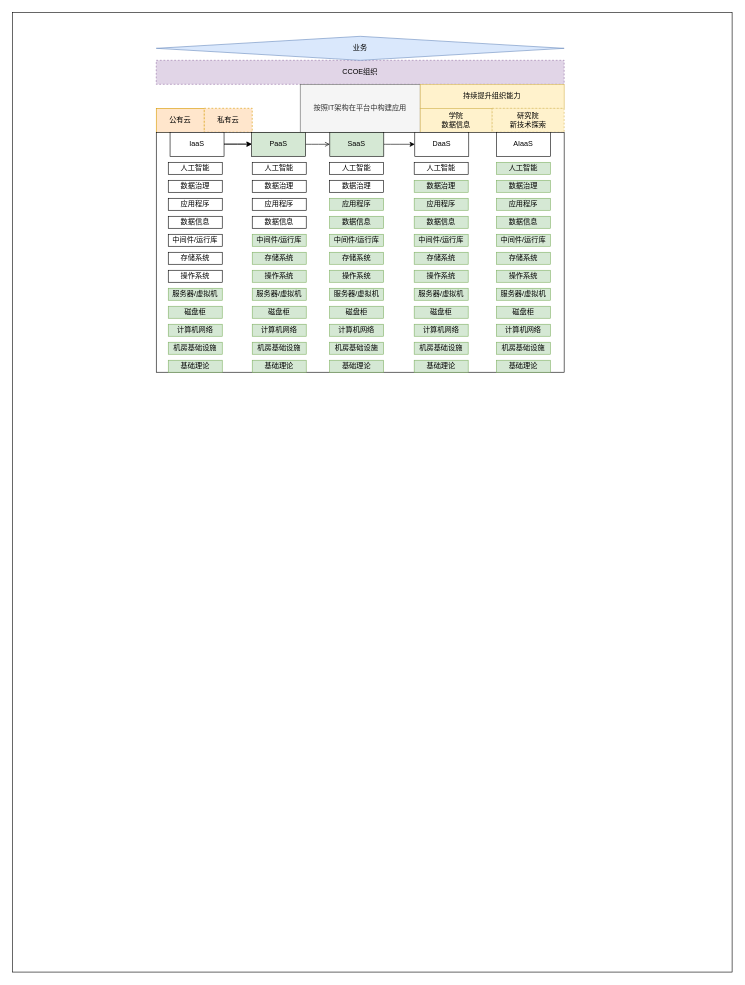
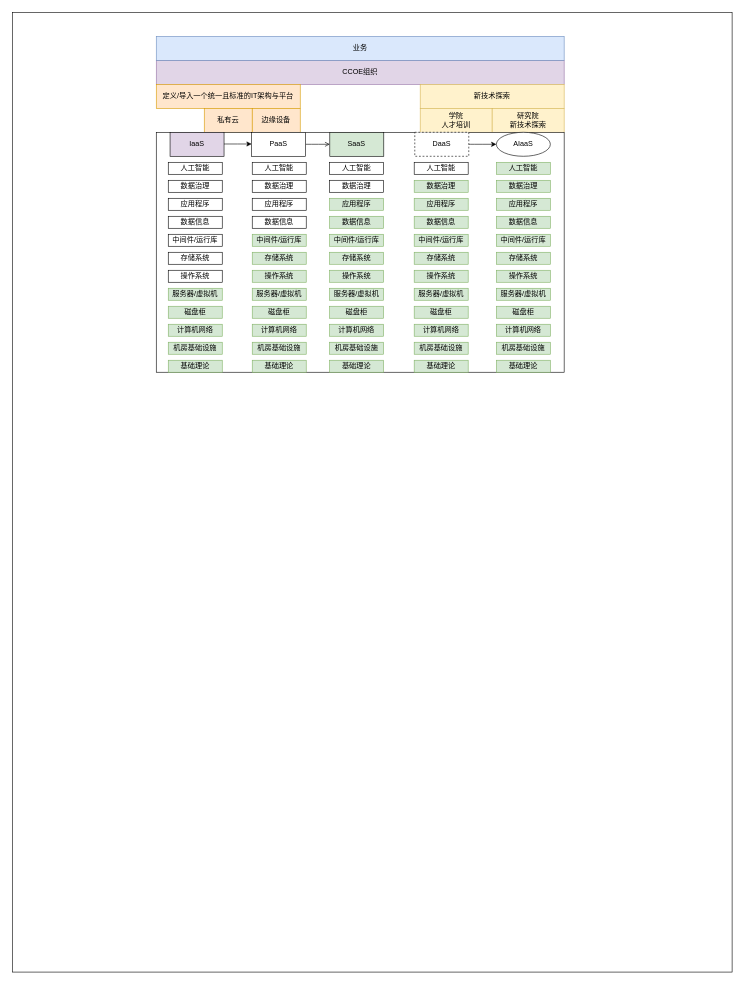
(360, 48) -> (360, 48)
(360, 72) -> (360, 72)
none -> (228, 96)
(492, 96) -> (492, 96)
(360, 108) -> none
(180, 120) -> none
(228, 120) -> (228, 120)
none -> (276, 120)
(456, 120) -> (456, 120)
(528, 120) -> (528, 120)
(197, 144) -> (197, 144)
(248, 144) -> none
(279, 144) -> (279, 144)
(409, 144) -> none
(442, 144) -> (442, 144)
none -> (490, 144)
(523, 144) -> (523, 144)
